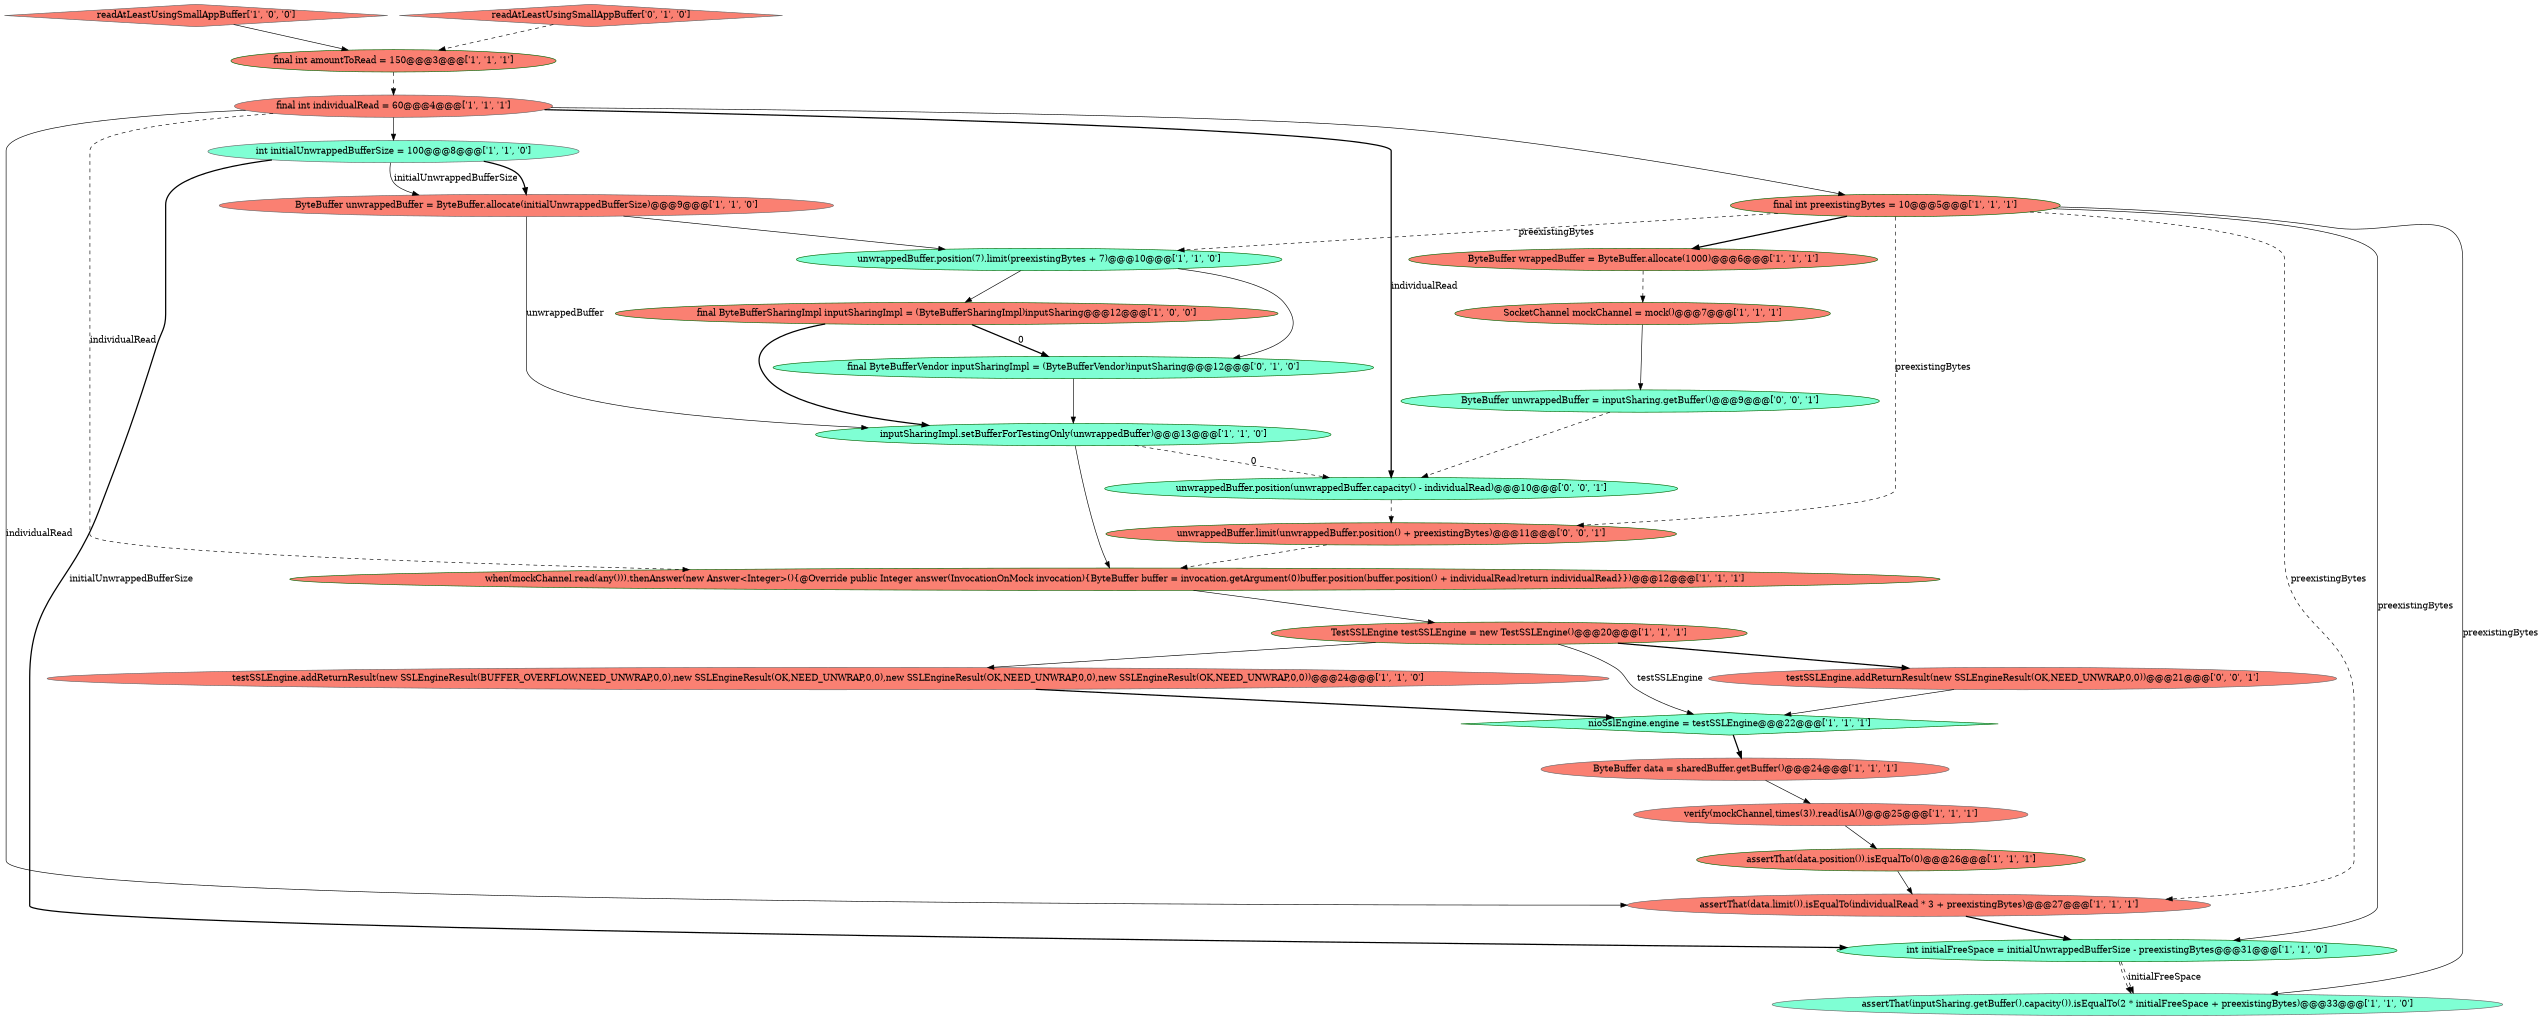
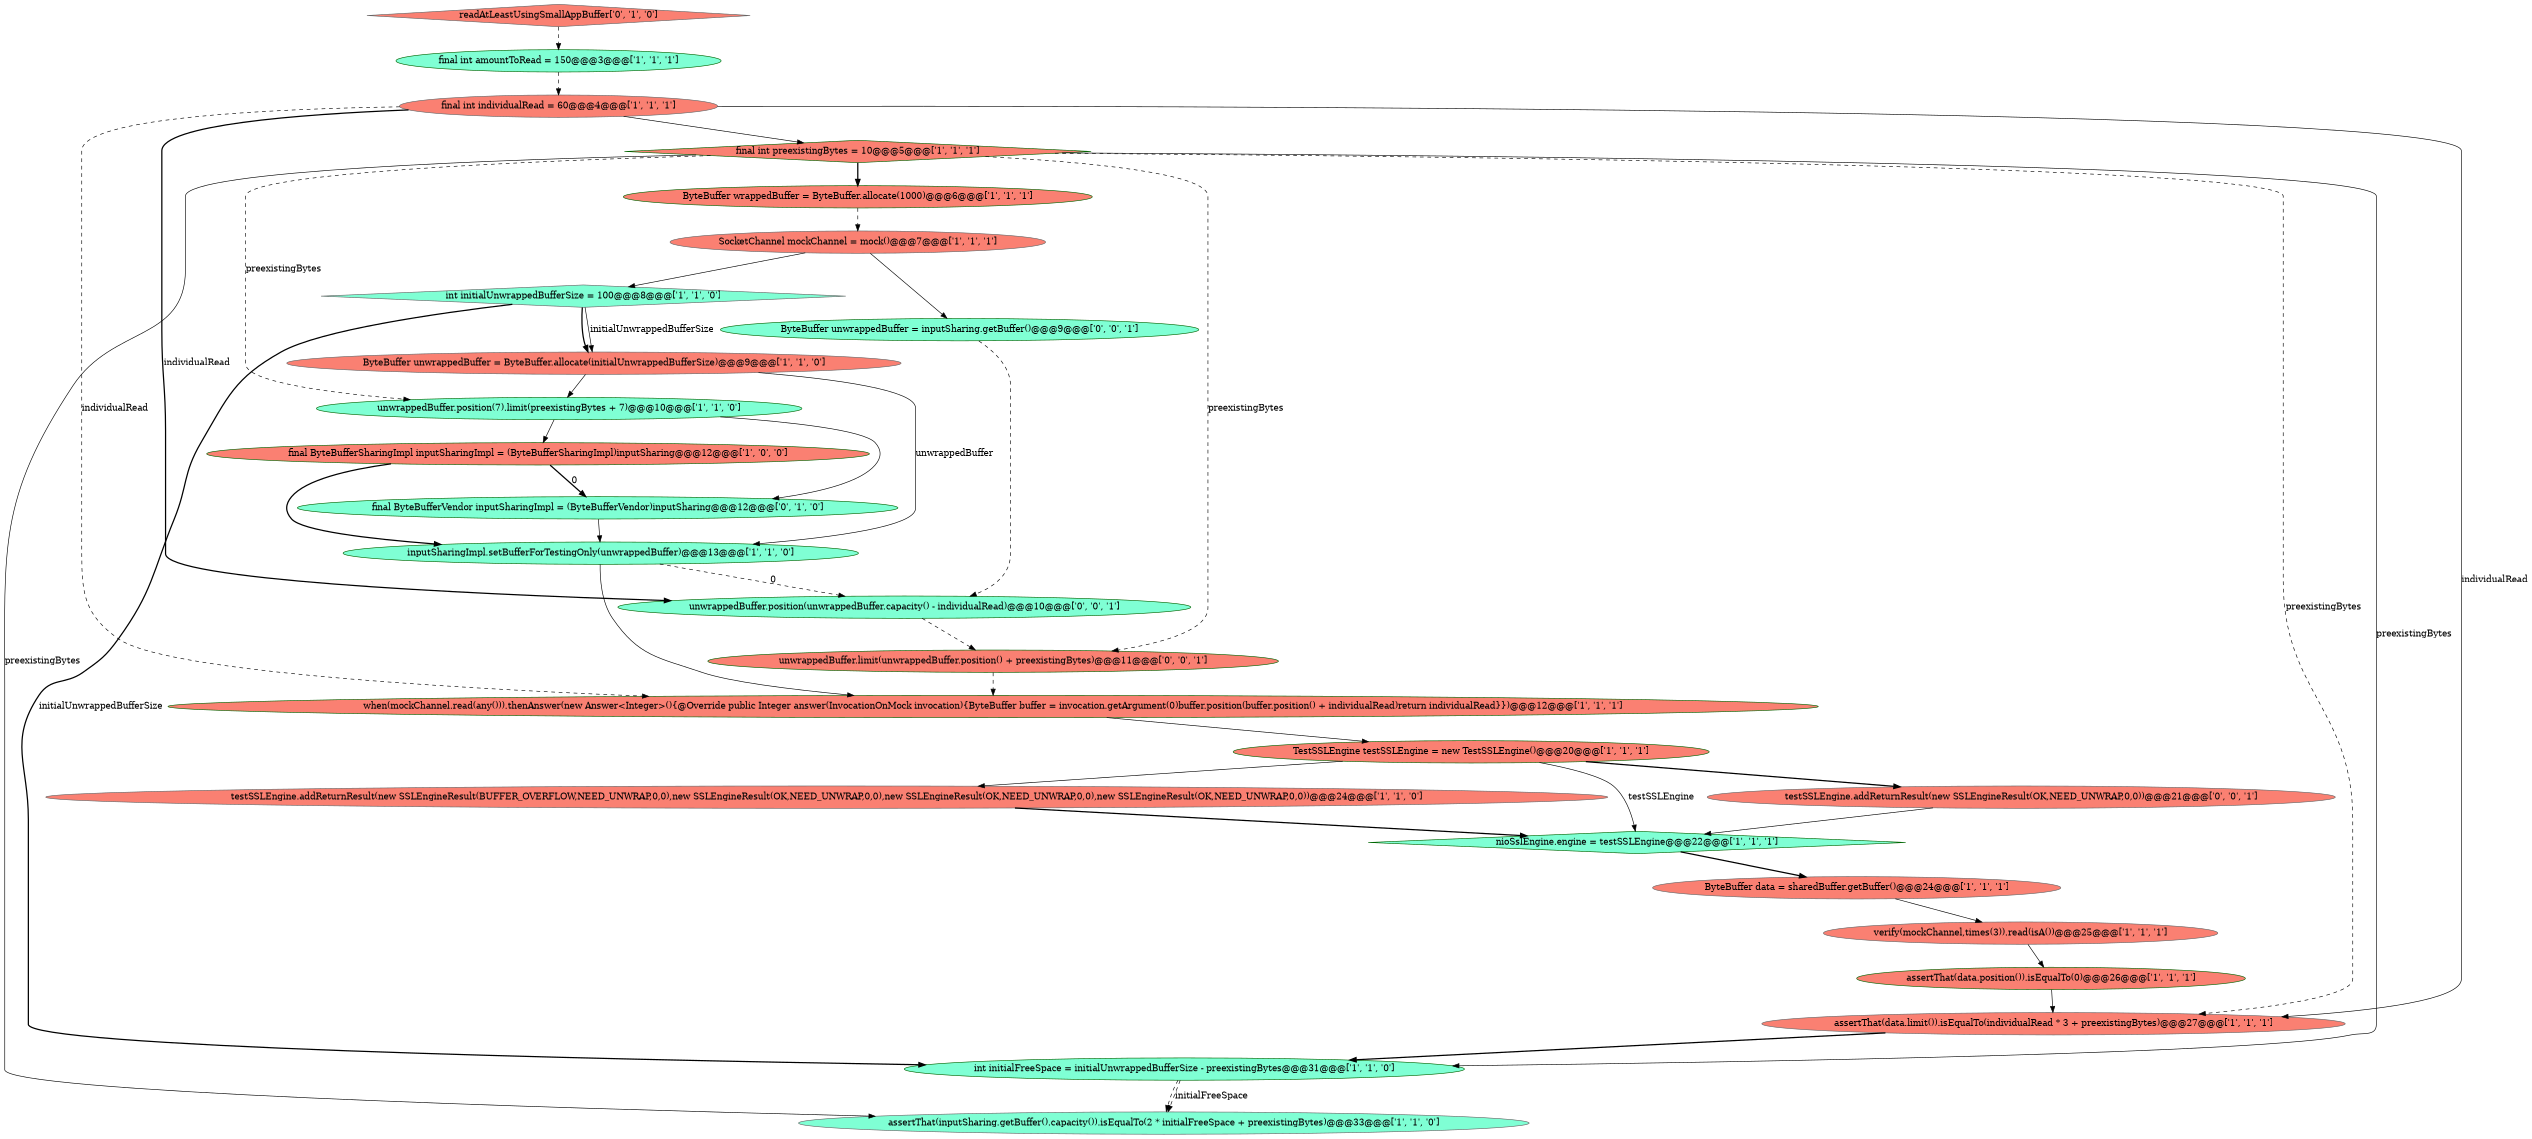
(196, 16) -> none
(394, 61) -> (559, 61)
(394, 126) -> (720, 269)
(394, 151) -> (583, 296)
(1895, 205) -> (858, 151)
(1643, 314) -> (858, 242)
